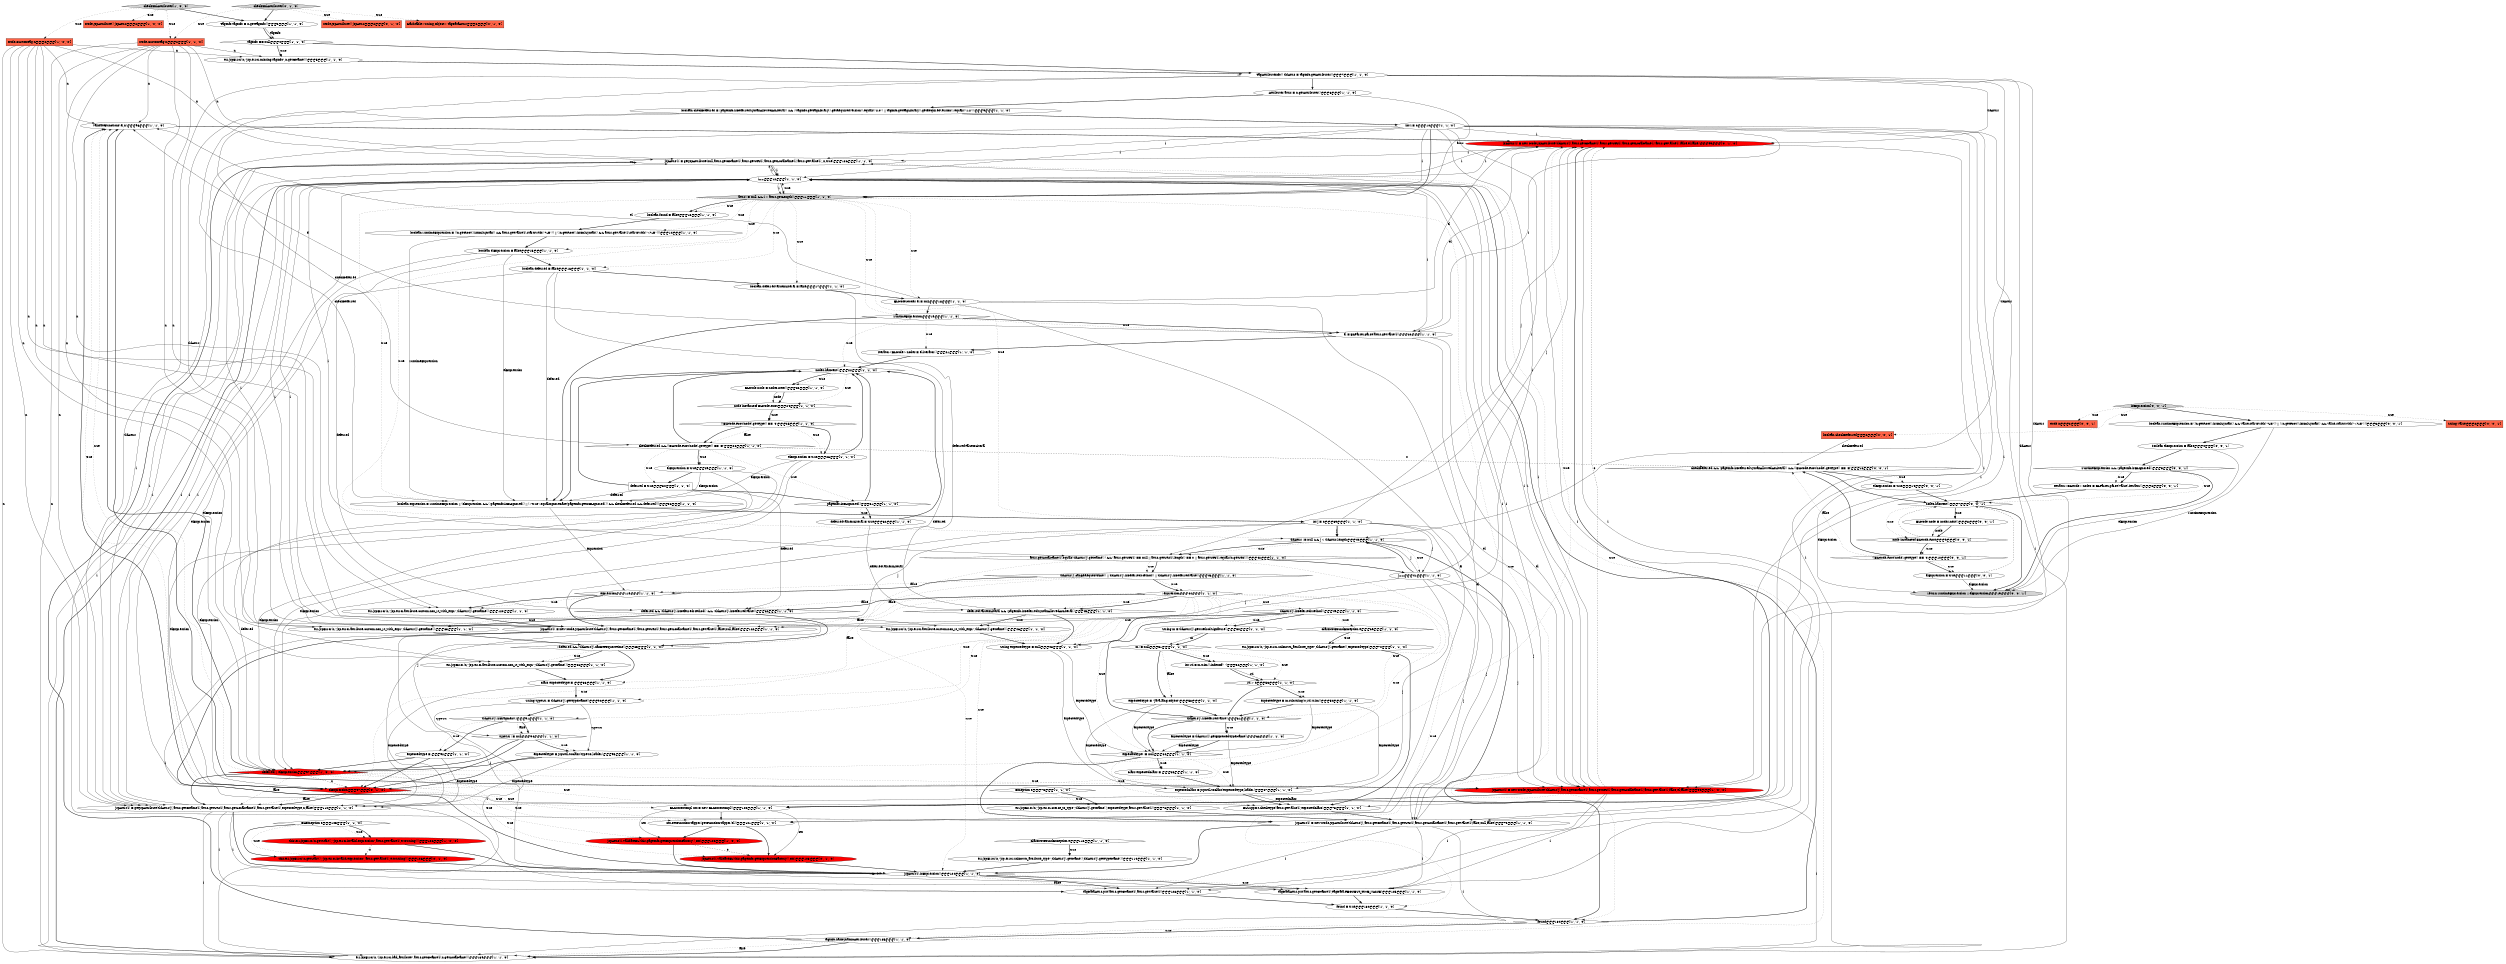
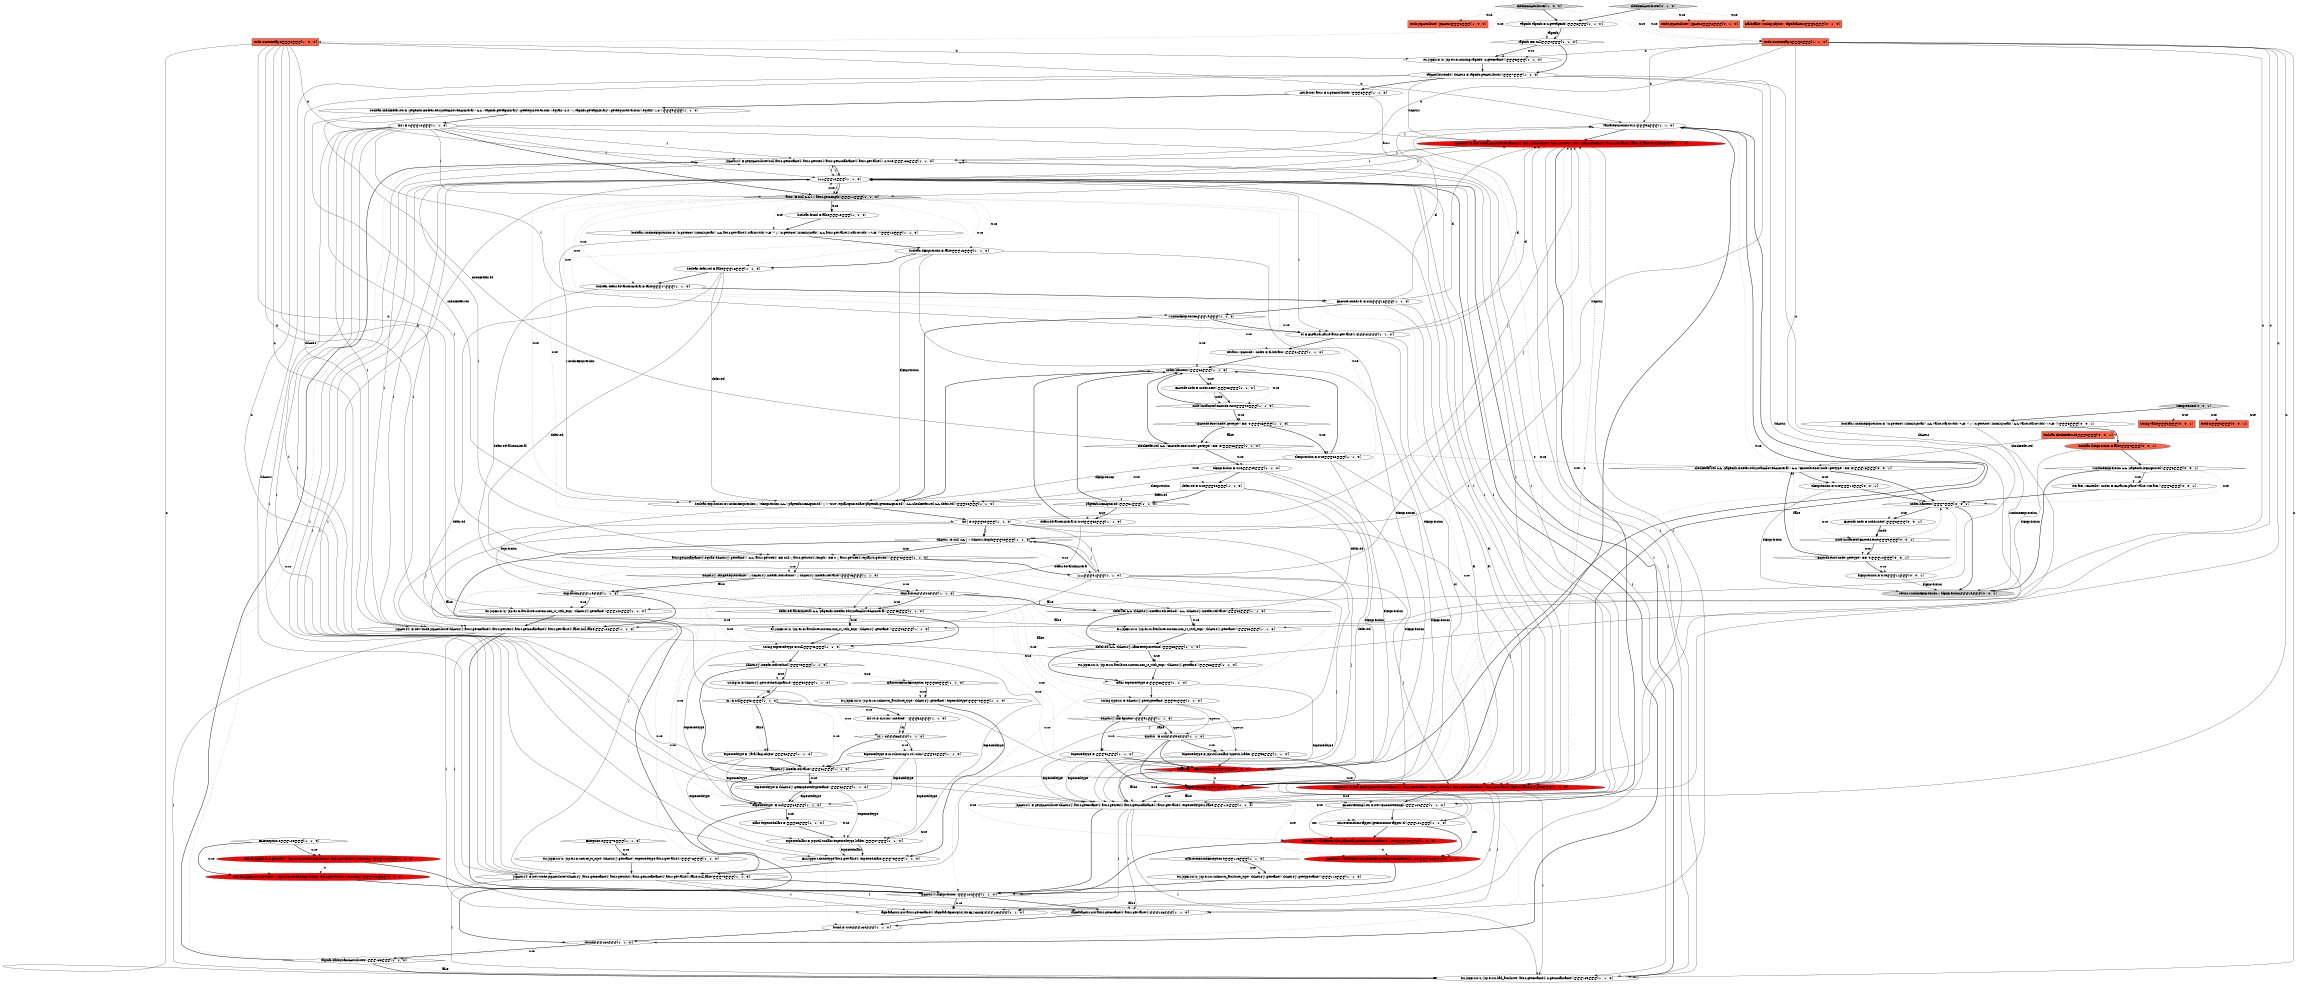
(620, 379) -> (1164, 395)
(2191, 446) -> (2117, 446)
(1212, 615) -> (795, 656)
(1440, 636) -> (828, 714)
